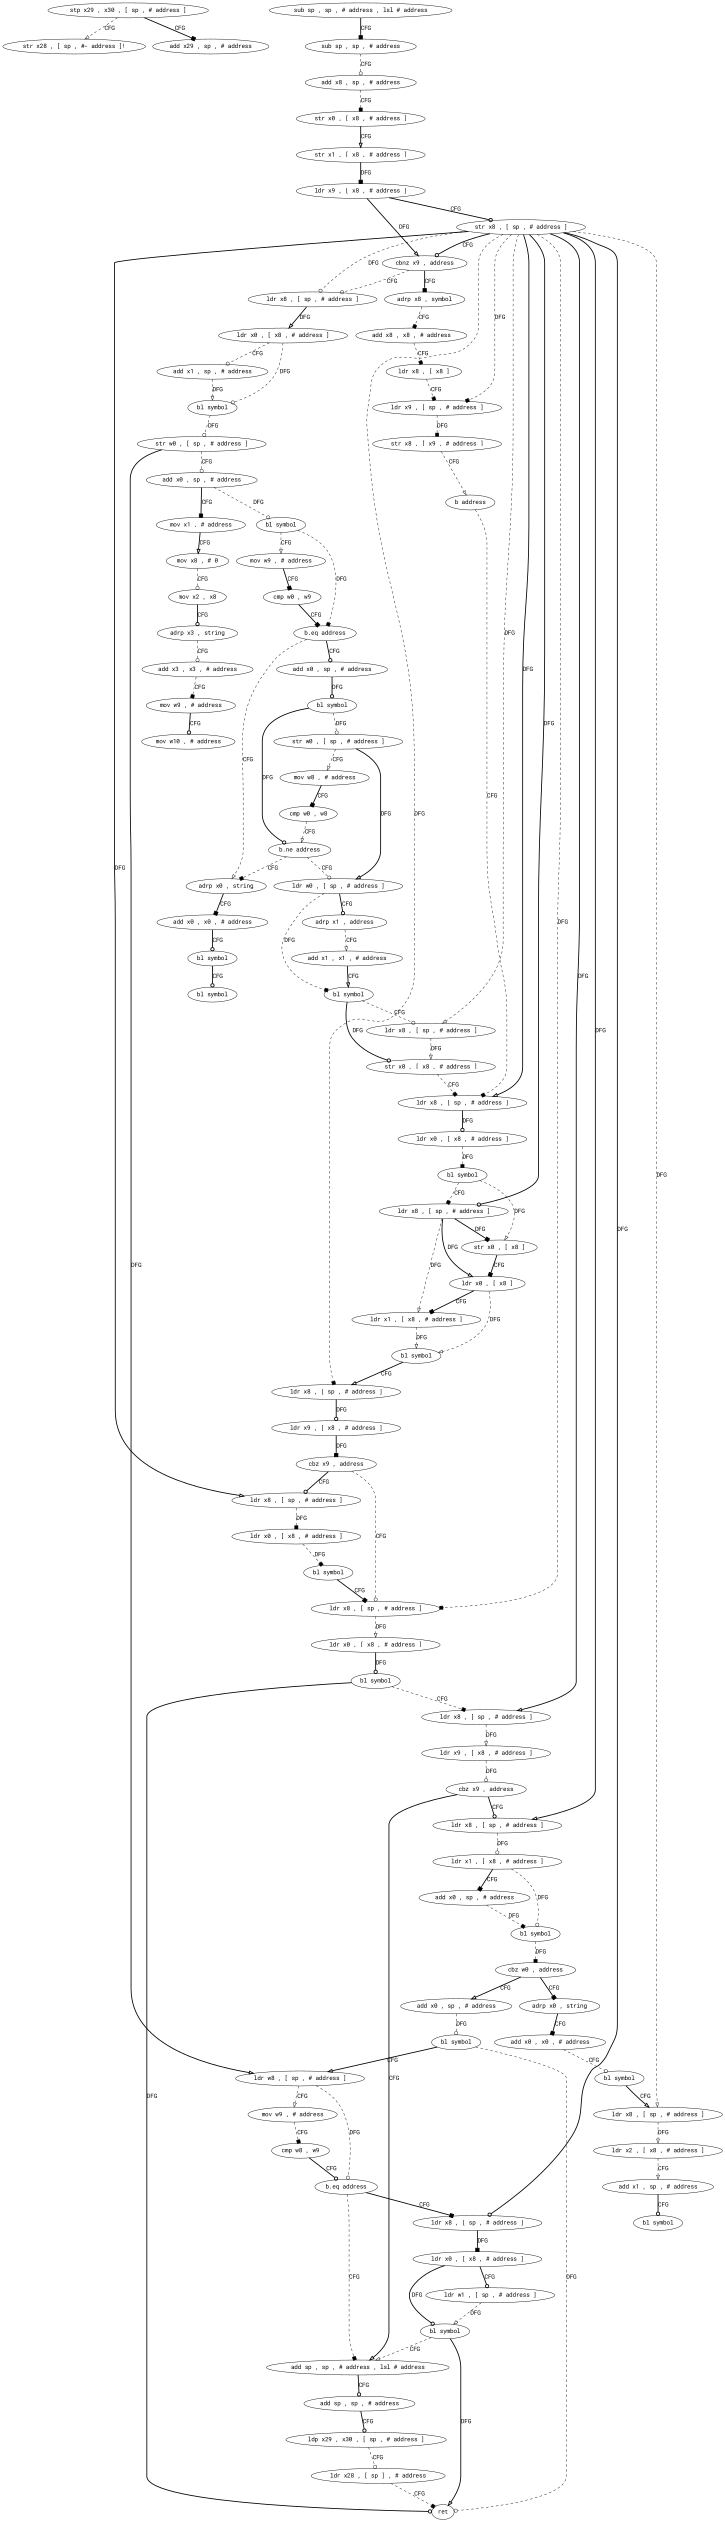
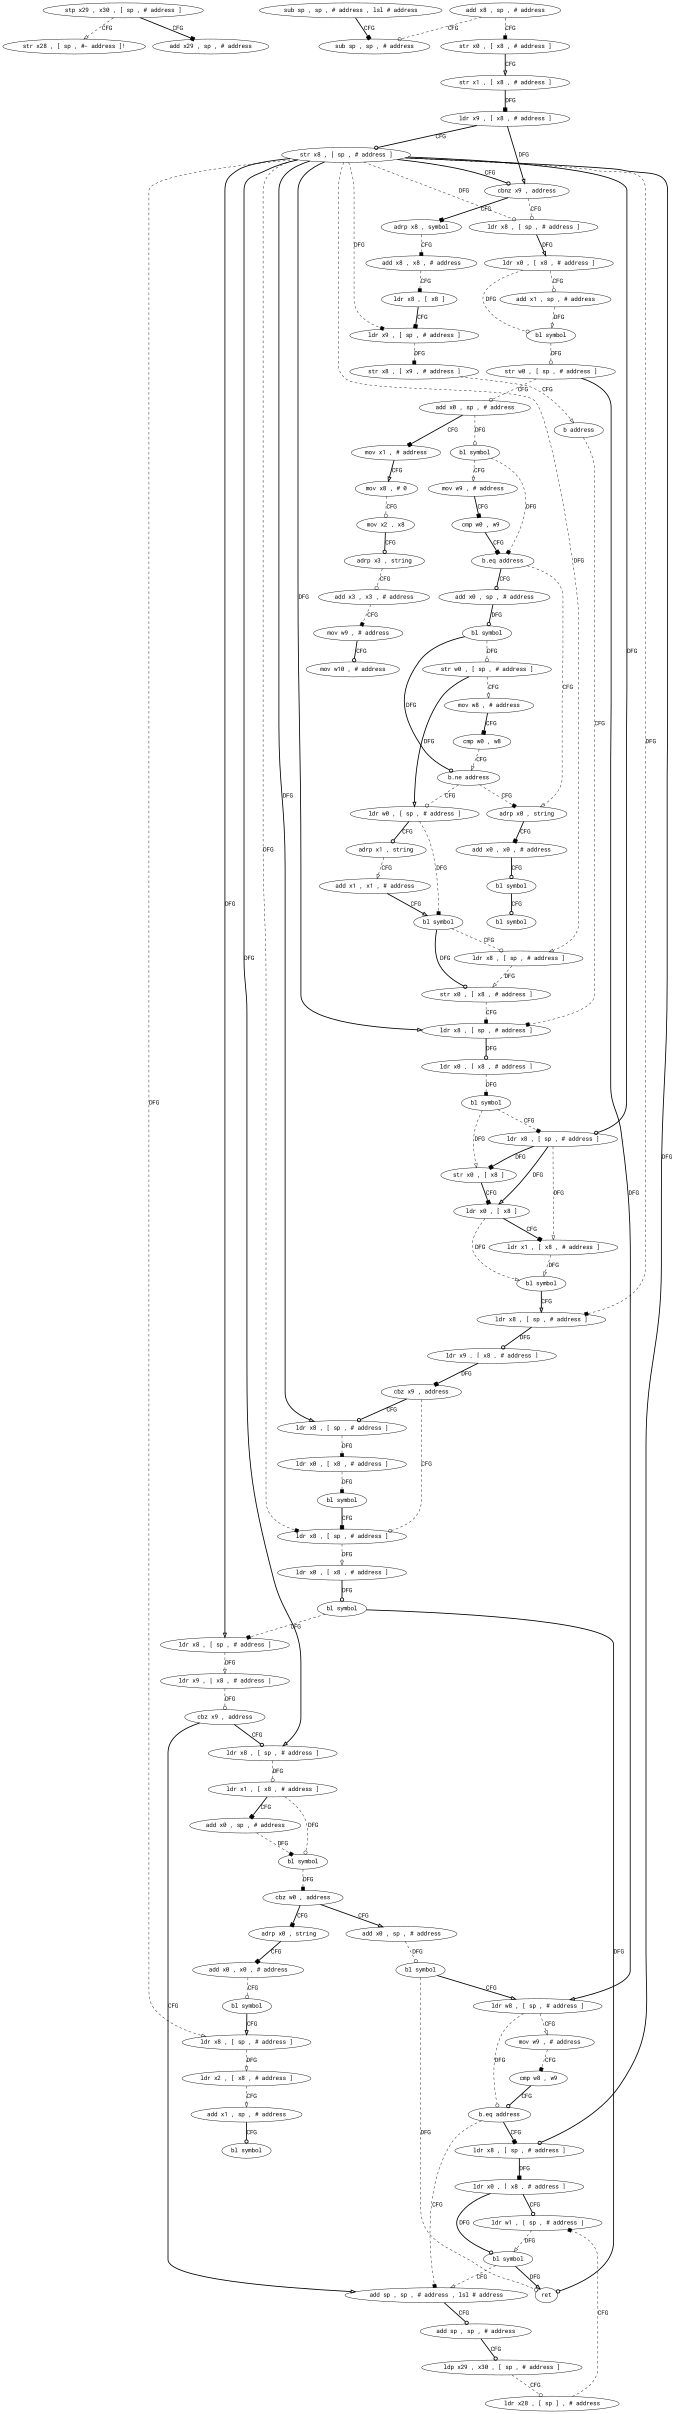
(361, 63) -> (441, 28)
(430, 388) -> (417, 315)
(345, 922) -> (386, 850)
(411, 2494) -> (598, 2313)
